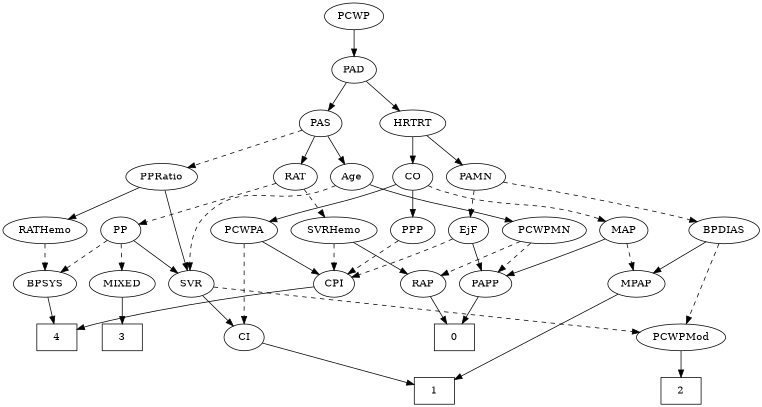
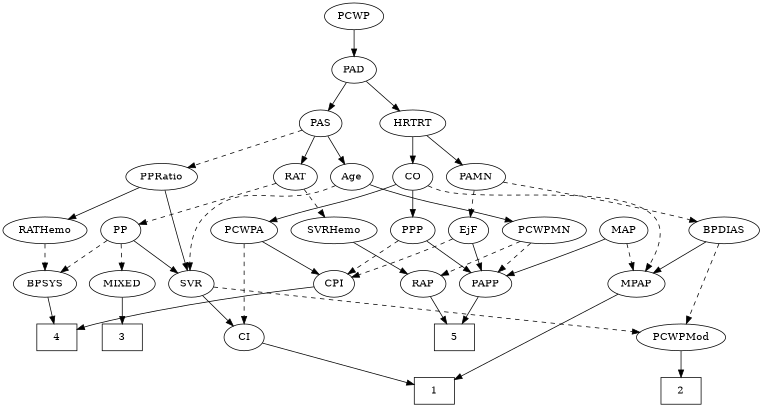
(513, 204) -> (547, 195)
(334, 253) -> none
none -> (446, 255)
(454, 337) -> (454, 337)
